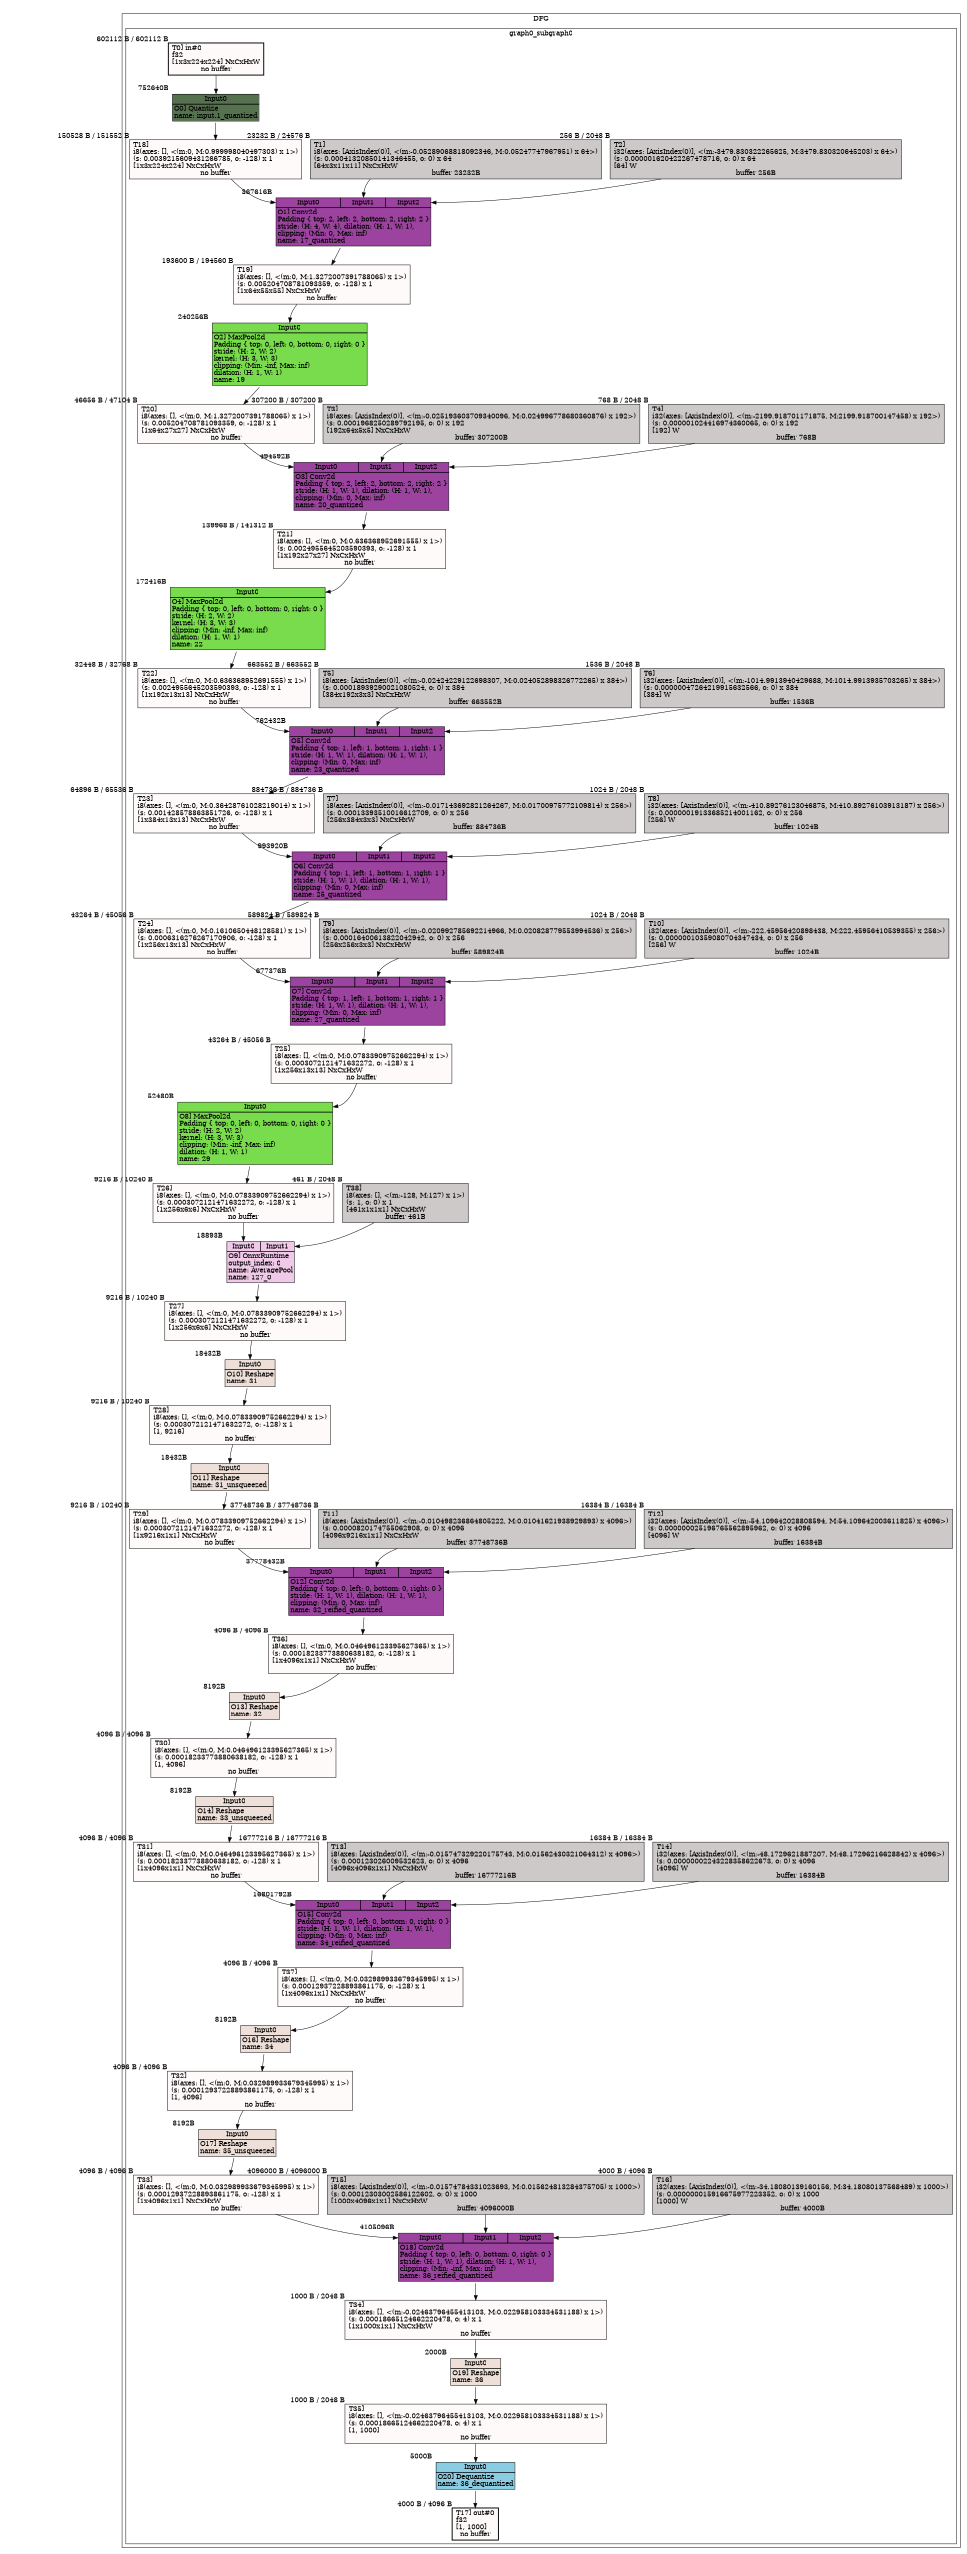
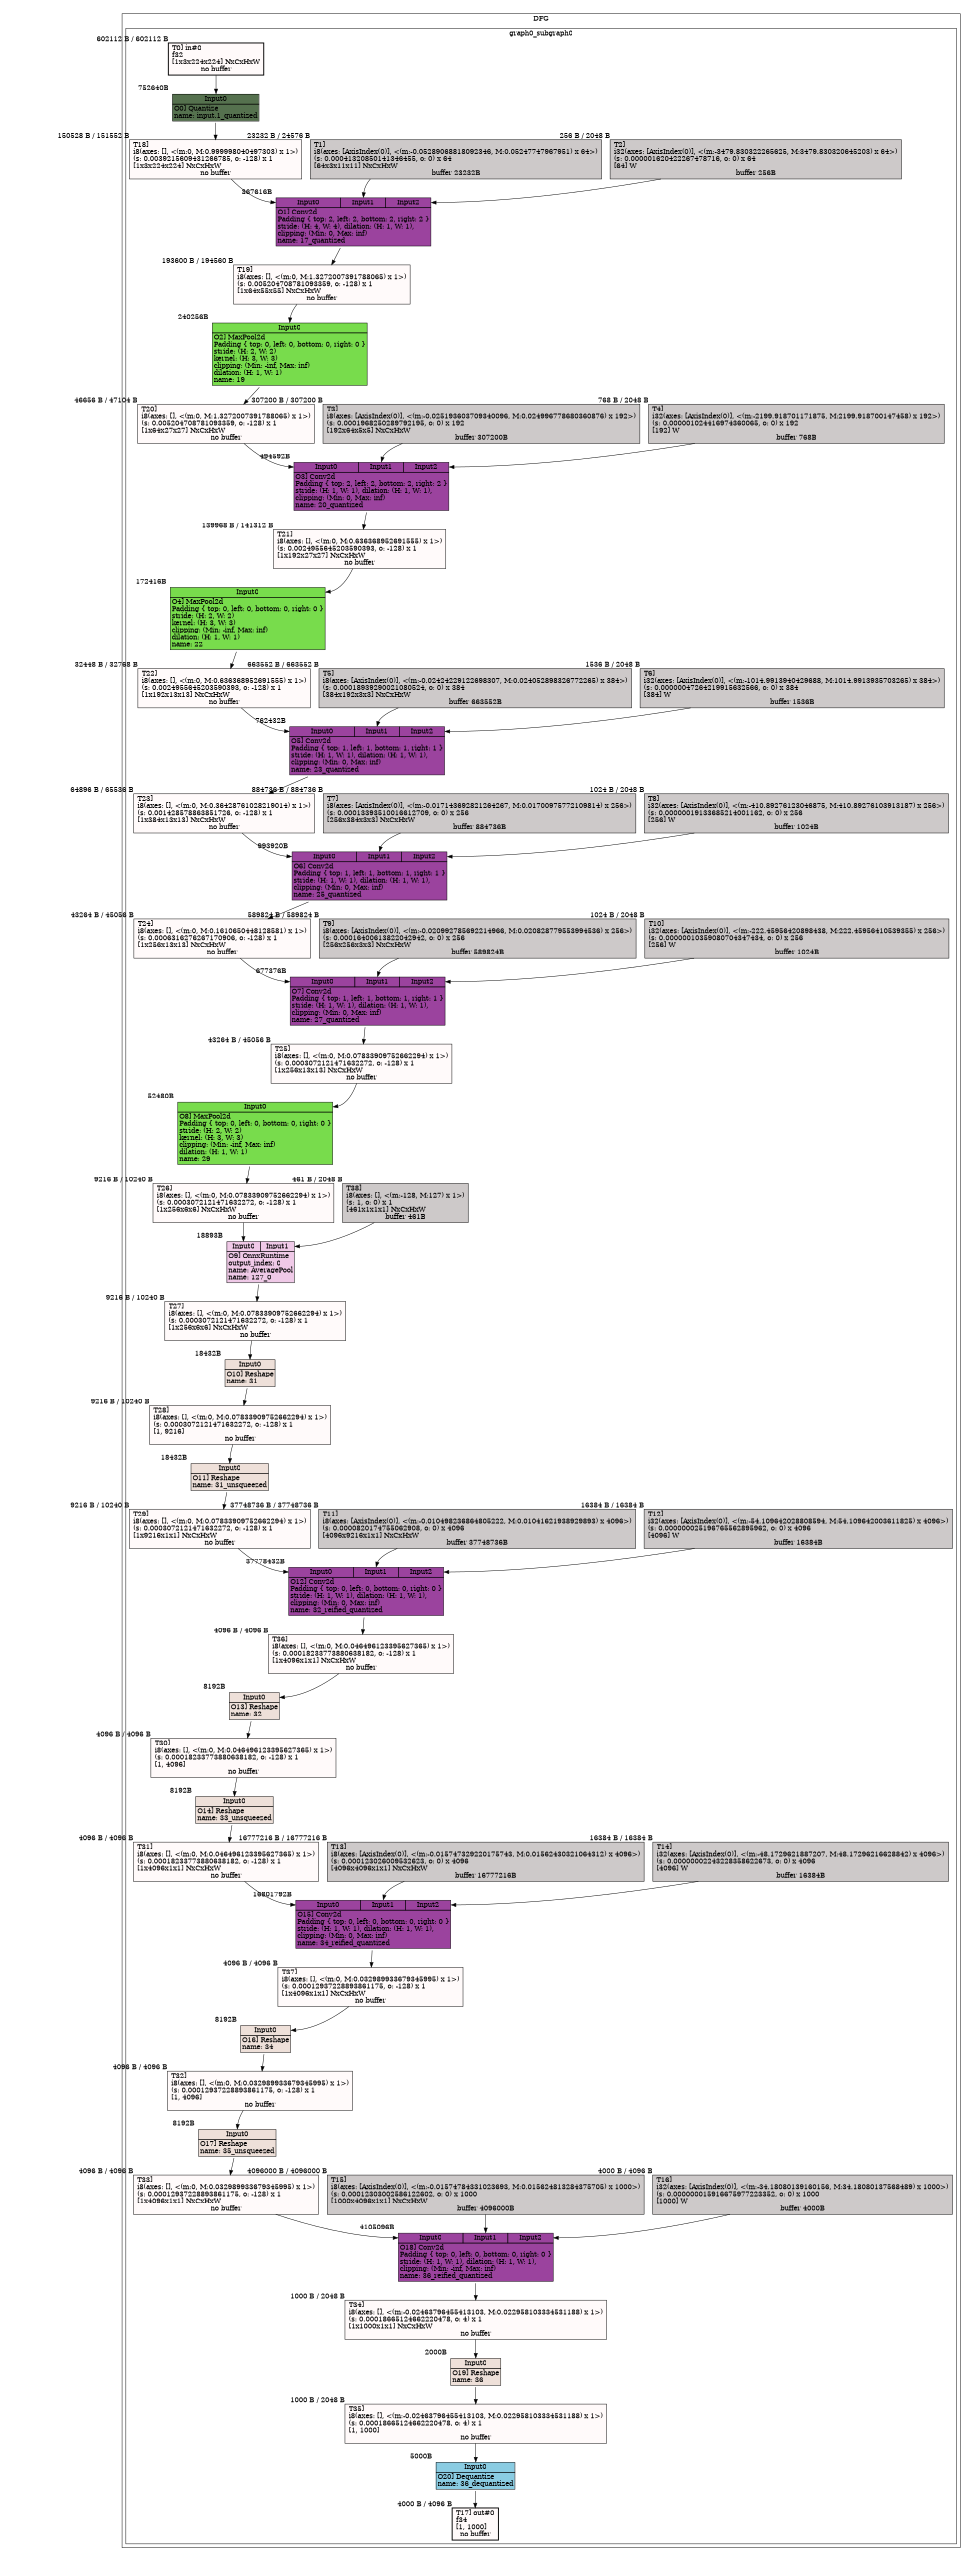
(475, 2524) -> (475, 2524)
